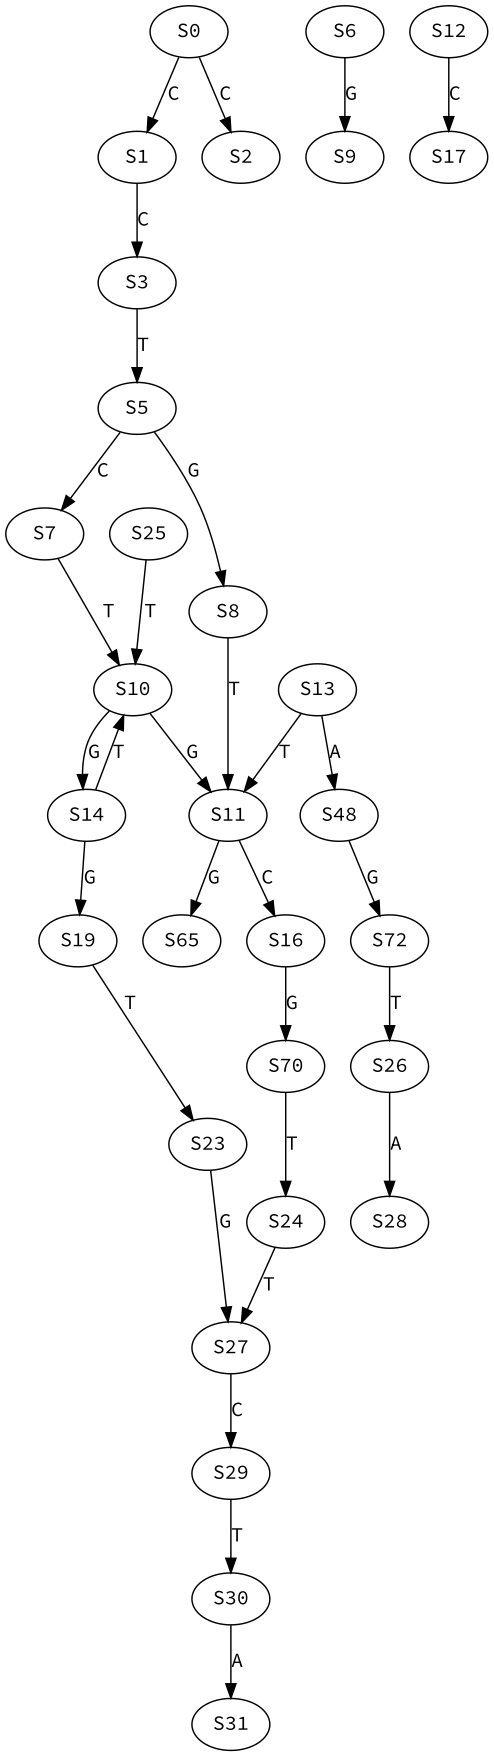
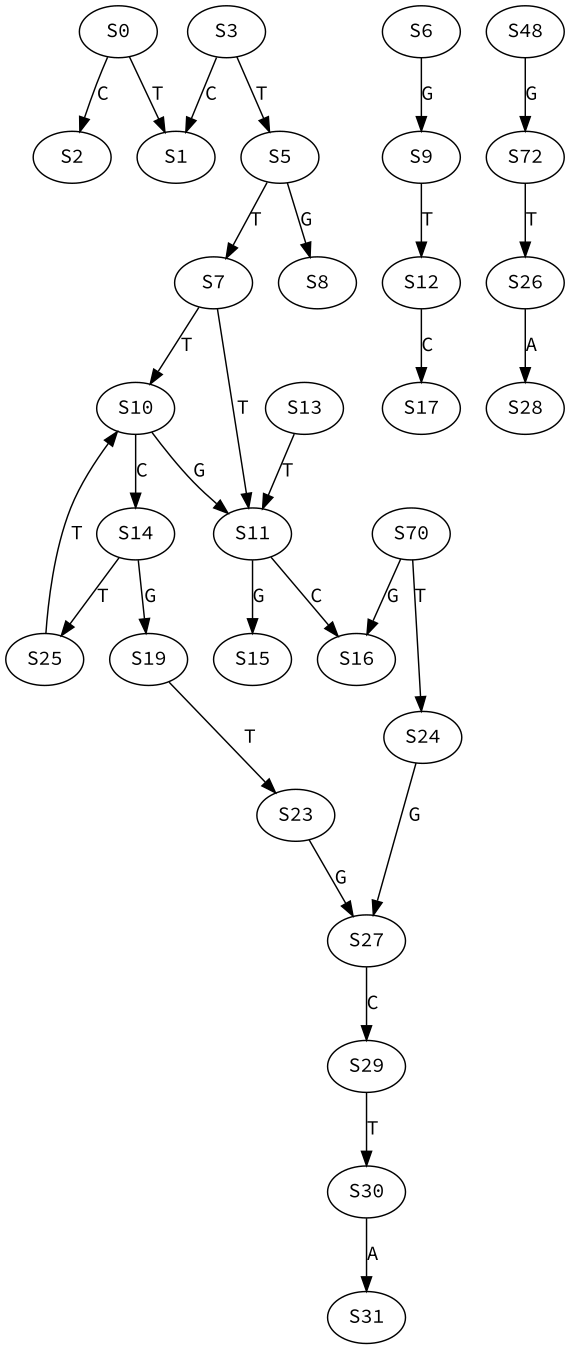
(174, 95) -> (158, 95)
(137, 213) -> (204, 88)
none -> (421, 213)
(103, 471) -> (256, 220)
(228, 706) -> (232, 401)
(327, 745) -> none
(95, 753) -> (142, 471)
(107, 759) -> (94, 591)
(182, 941) -> (253, 659)
(286, 996) -> (387, 590)
(269, 1285) -> (415, 815)
